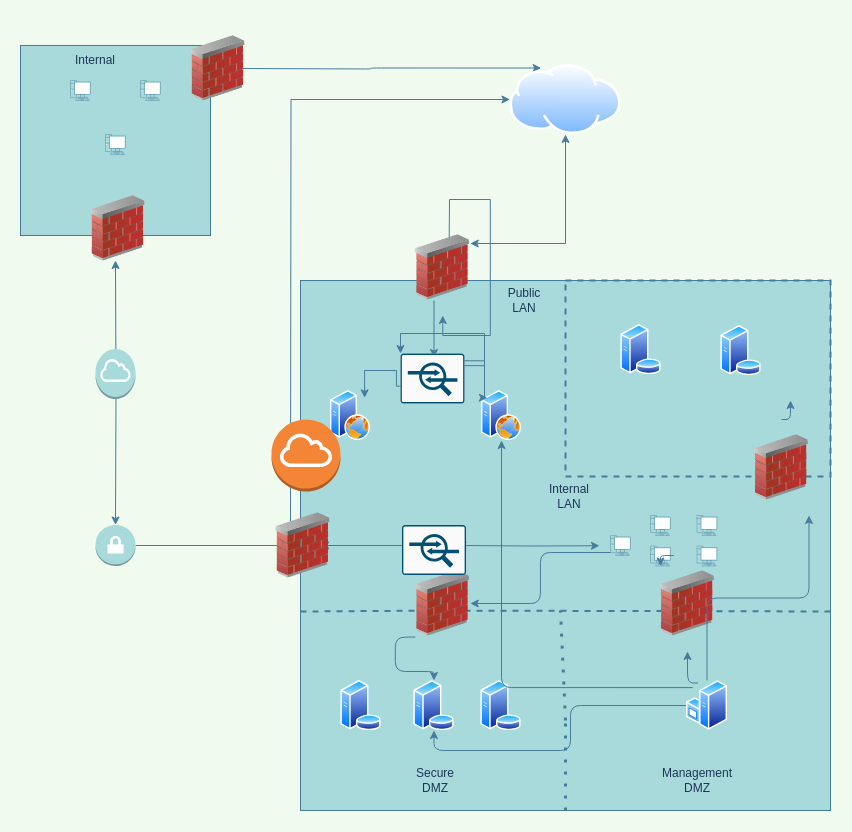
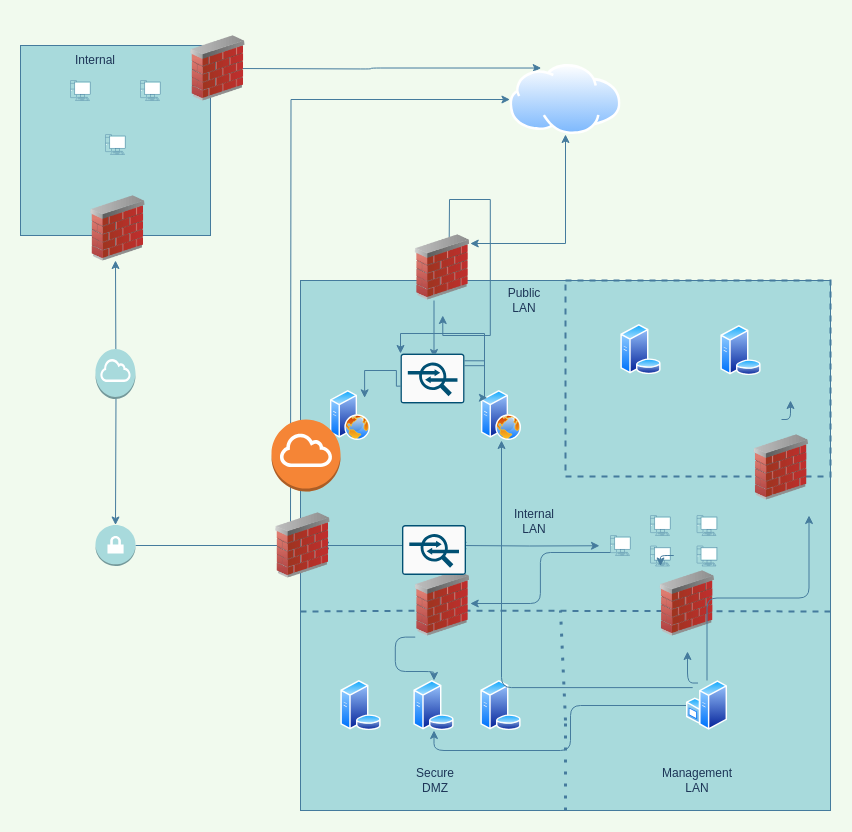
(570, 497) -> (535, 522)
(698, 781) -> (698, 781)
